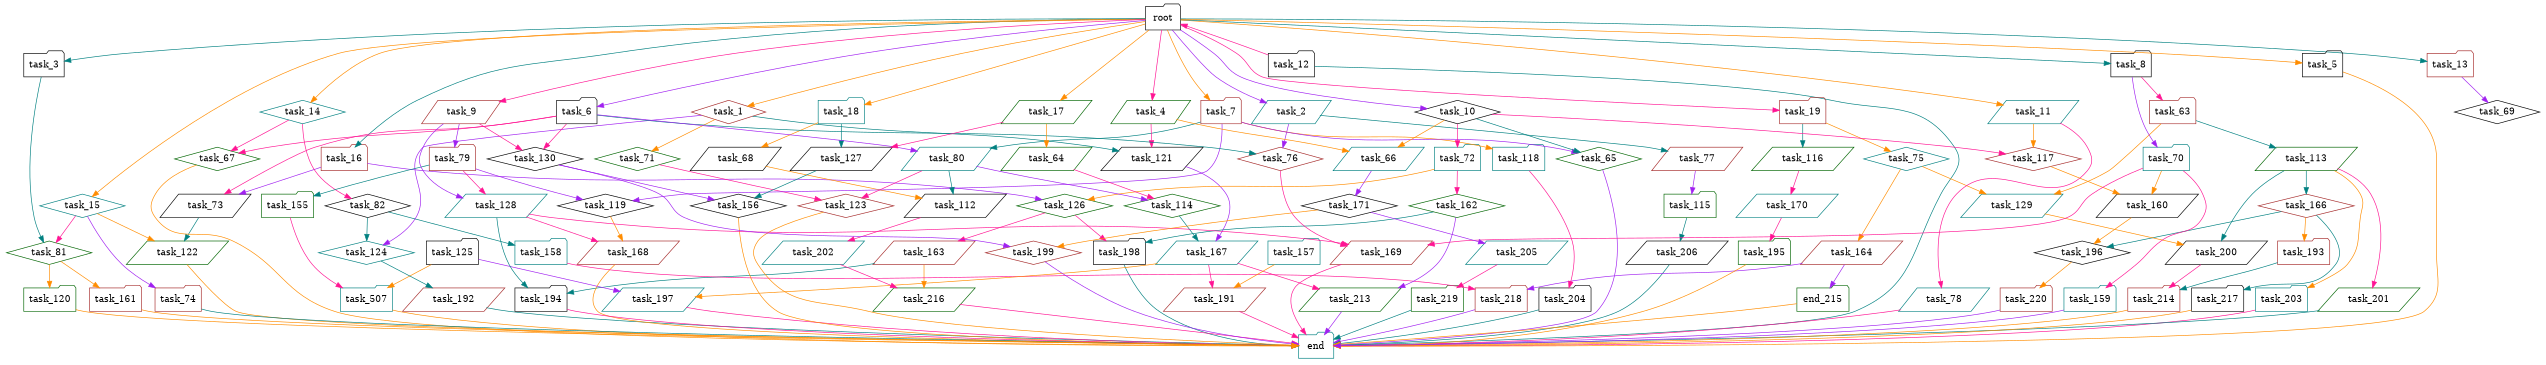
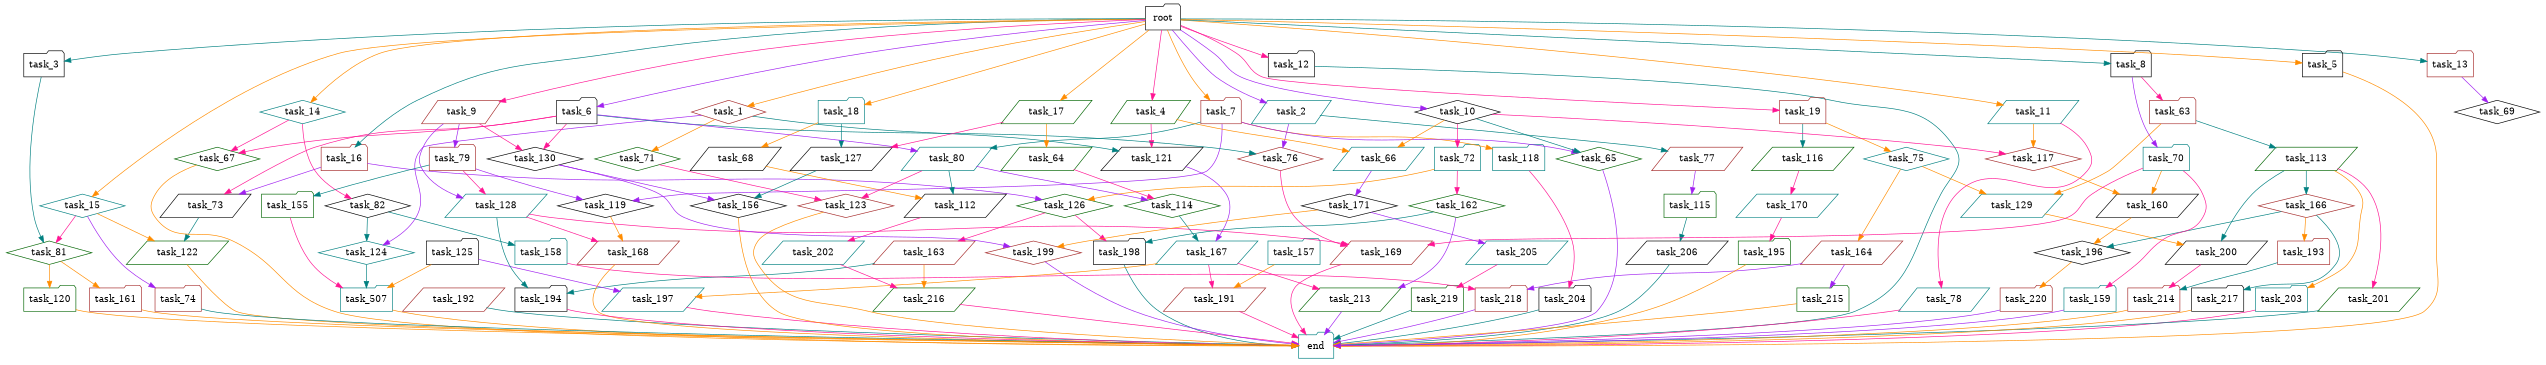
(1228, 40) -> (1229, 44)
(404, 273) -> (366, 273)
(1823, 300) -> (1823, 300)
